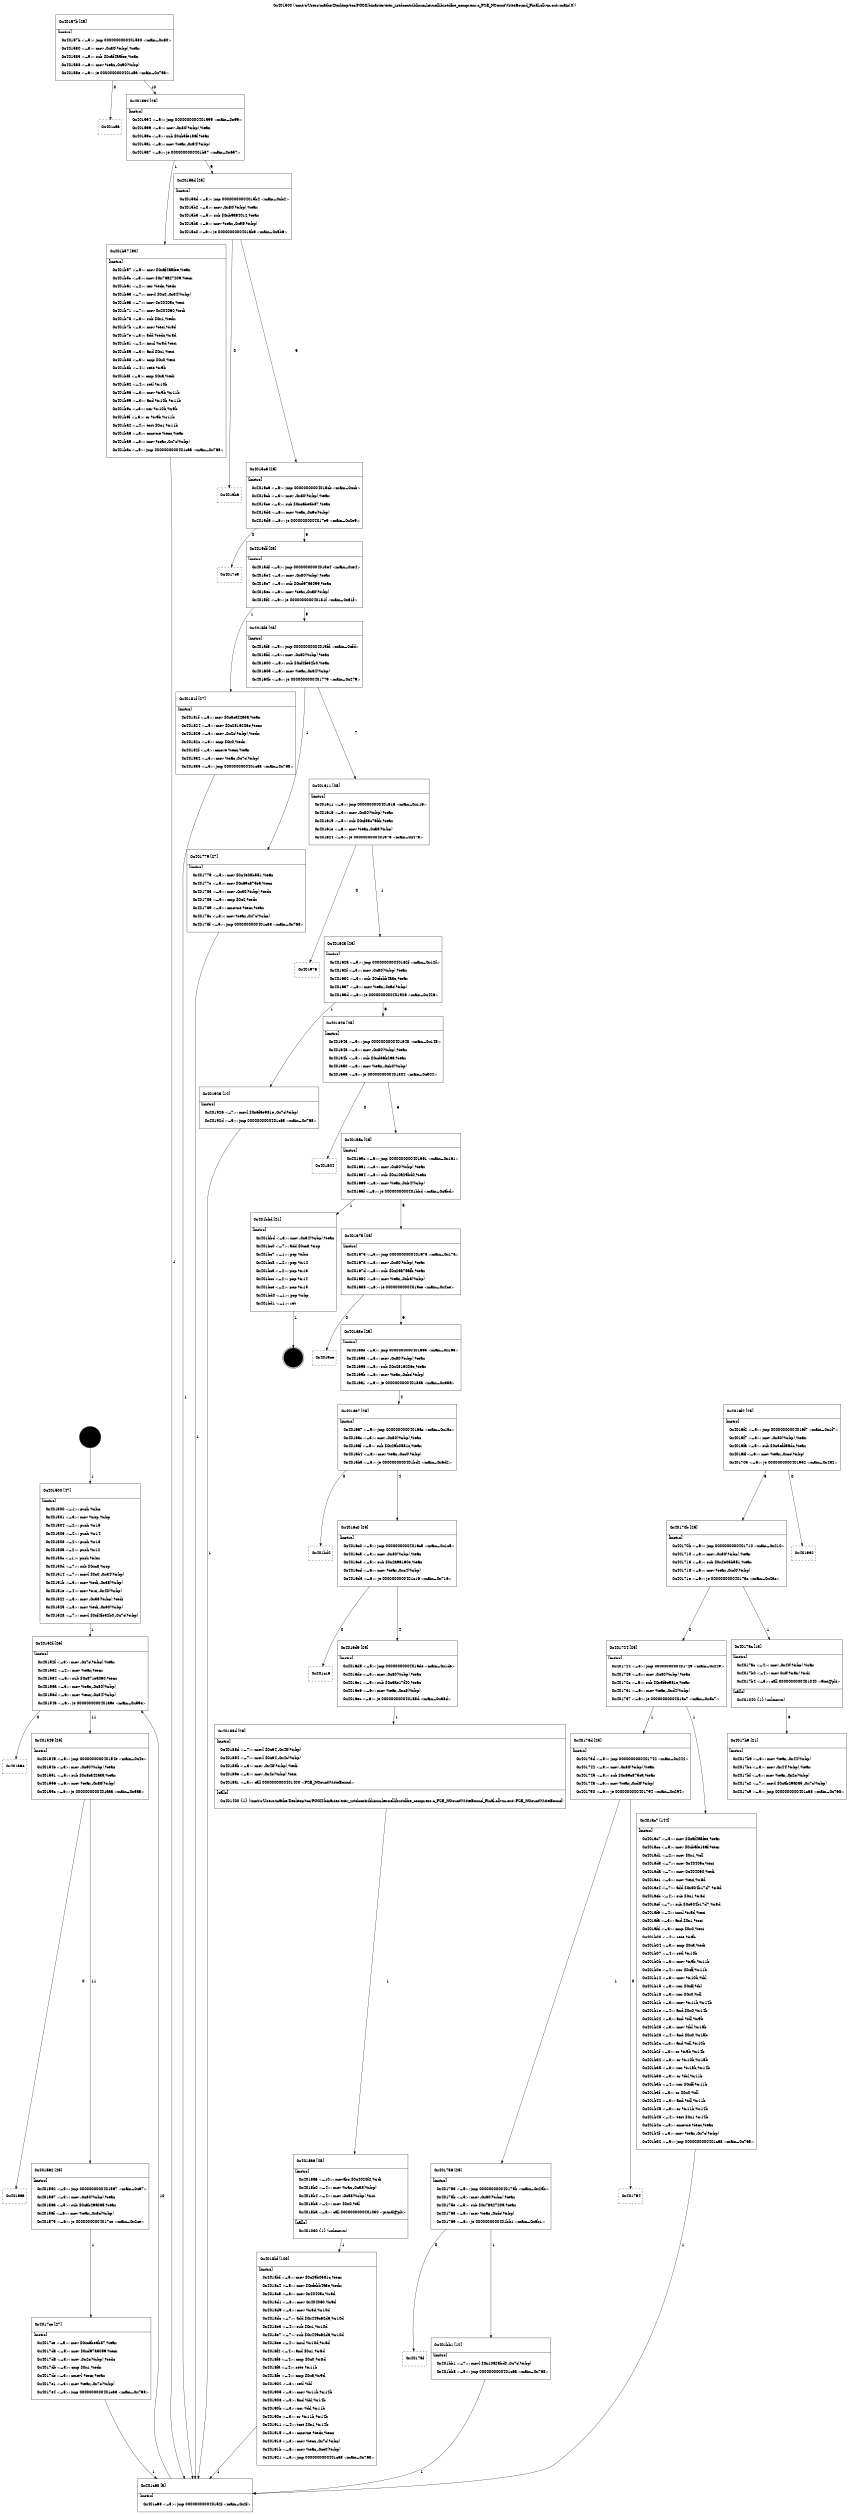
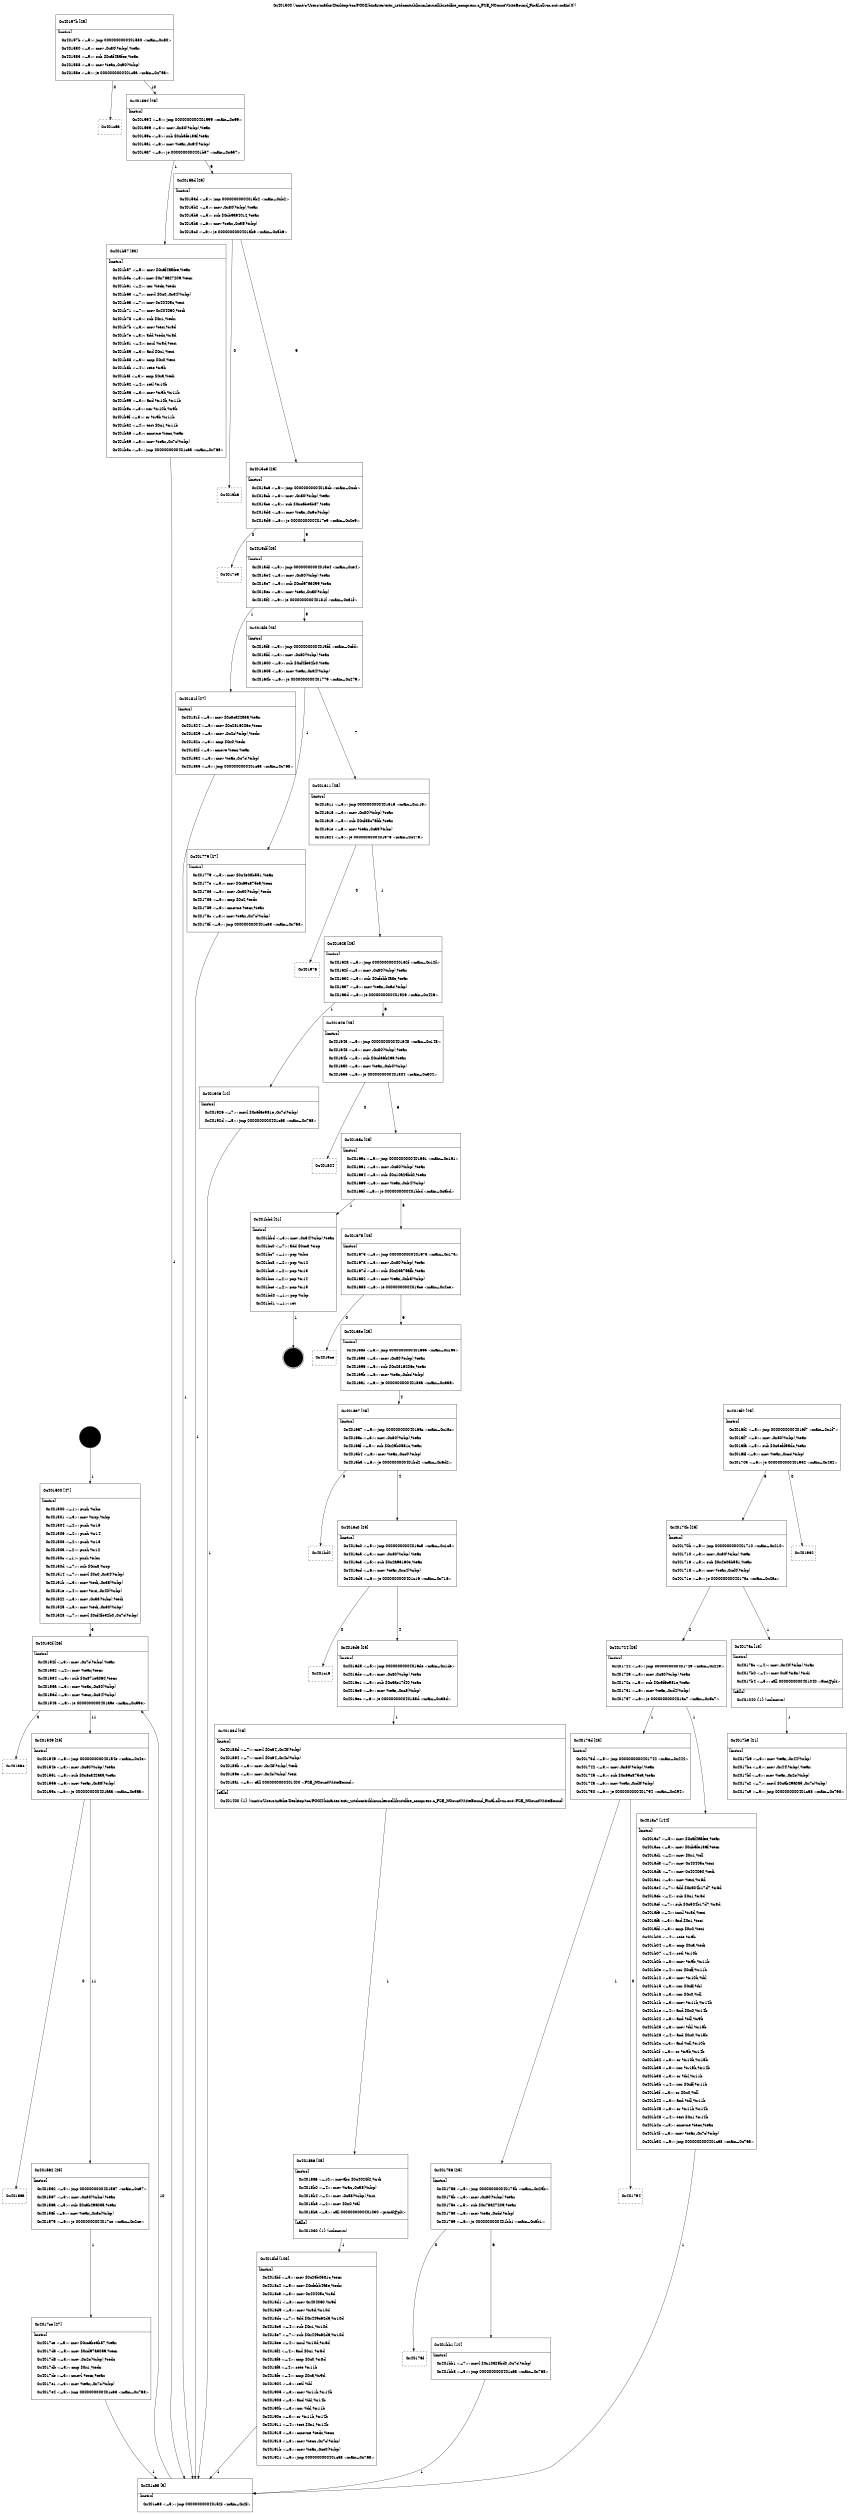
(92, 1630) -> (92, 1630)
(789, 1718) -> (789, 1718)
(493, 2245) -> (493, 2245)
